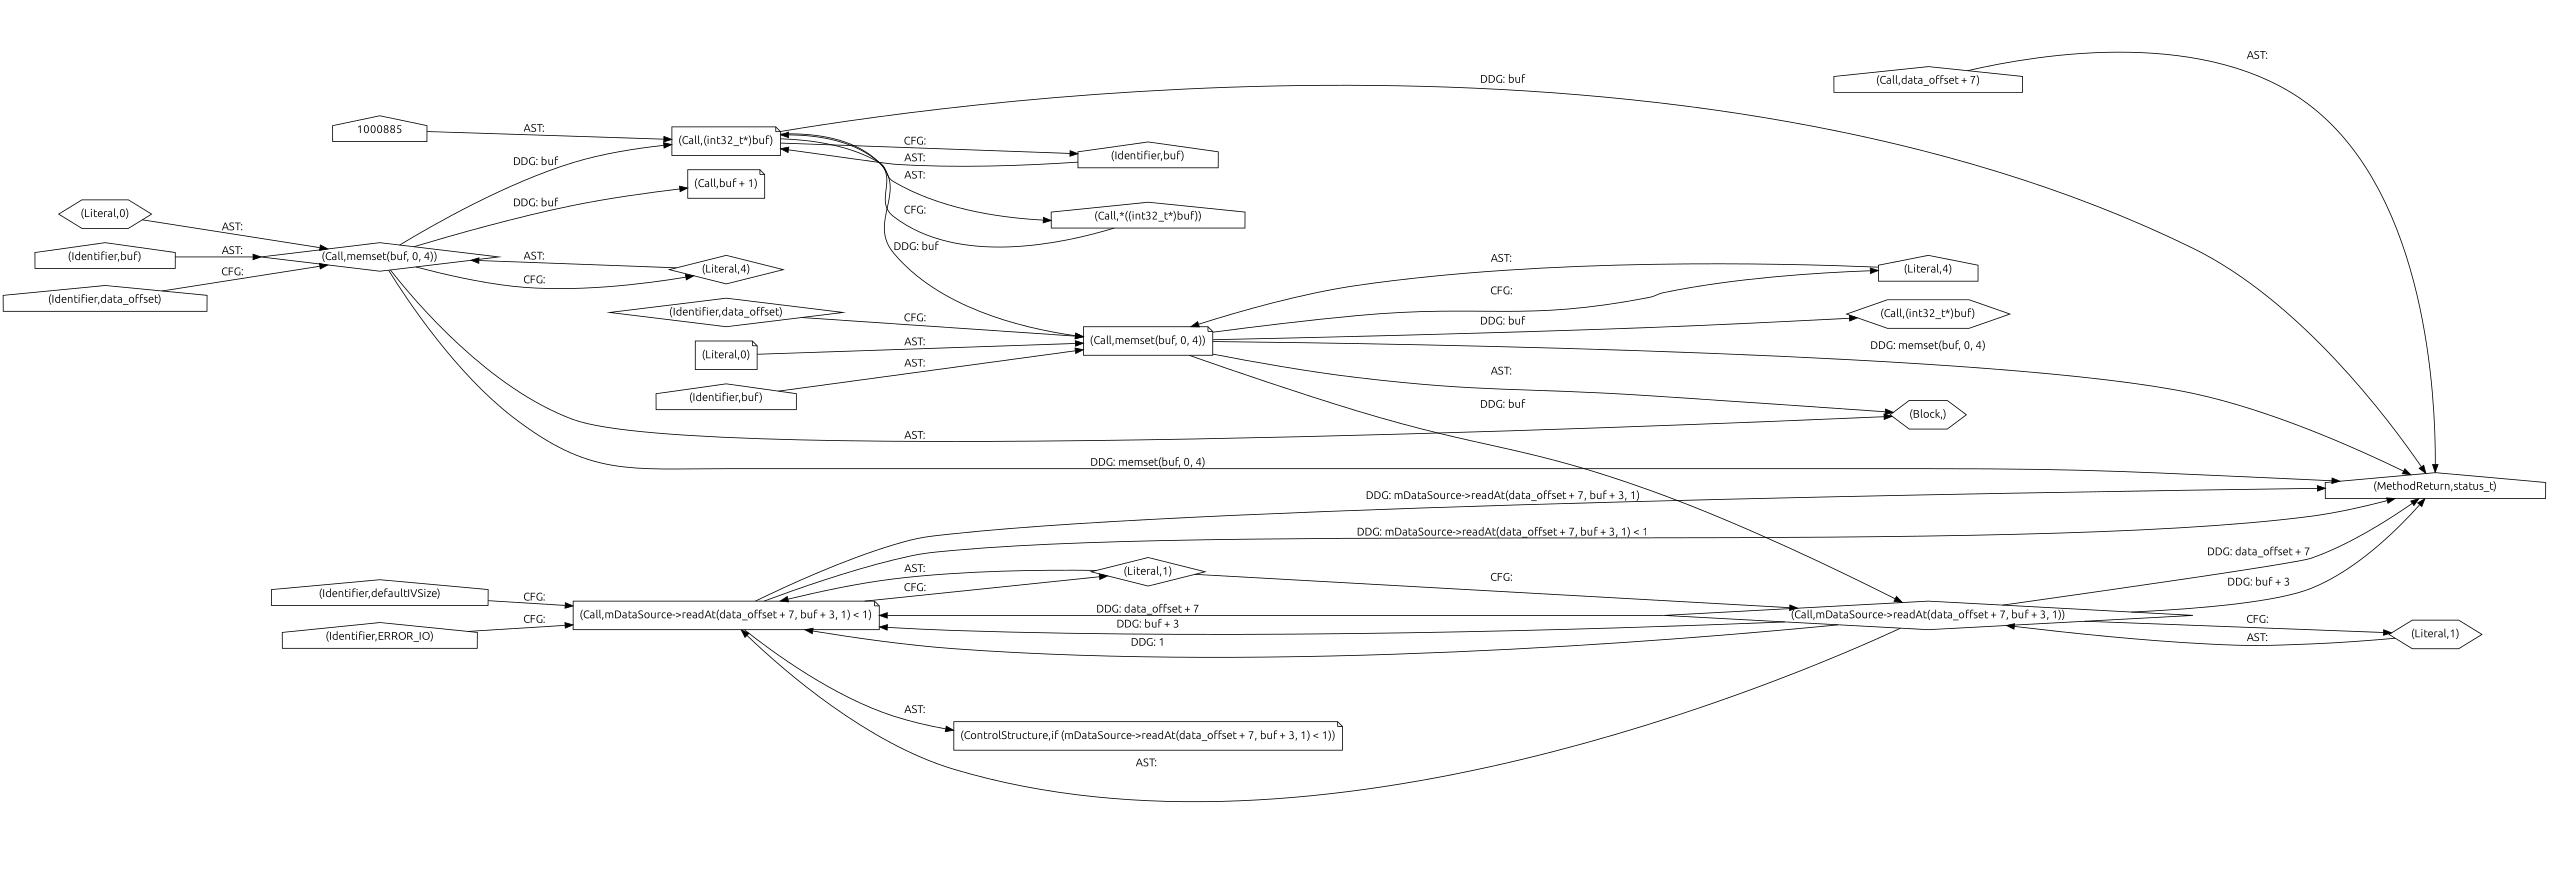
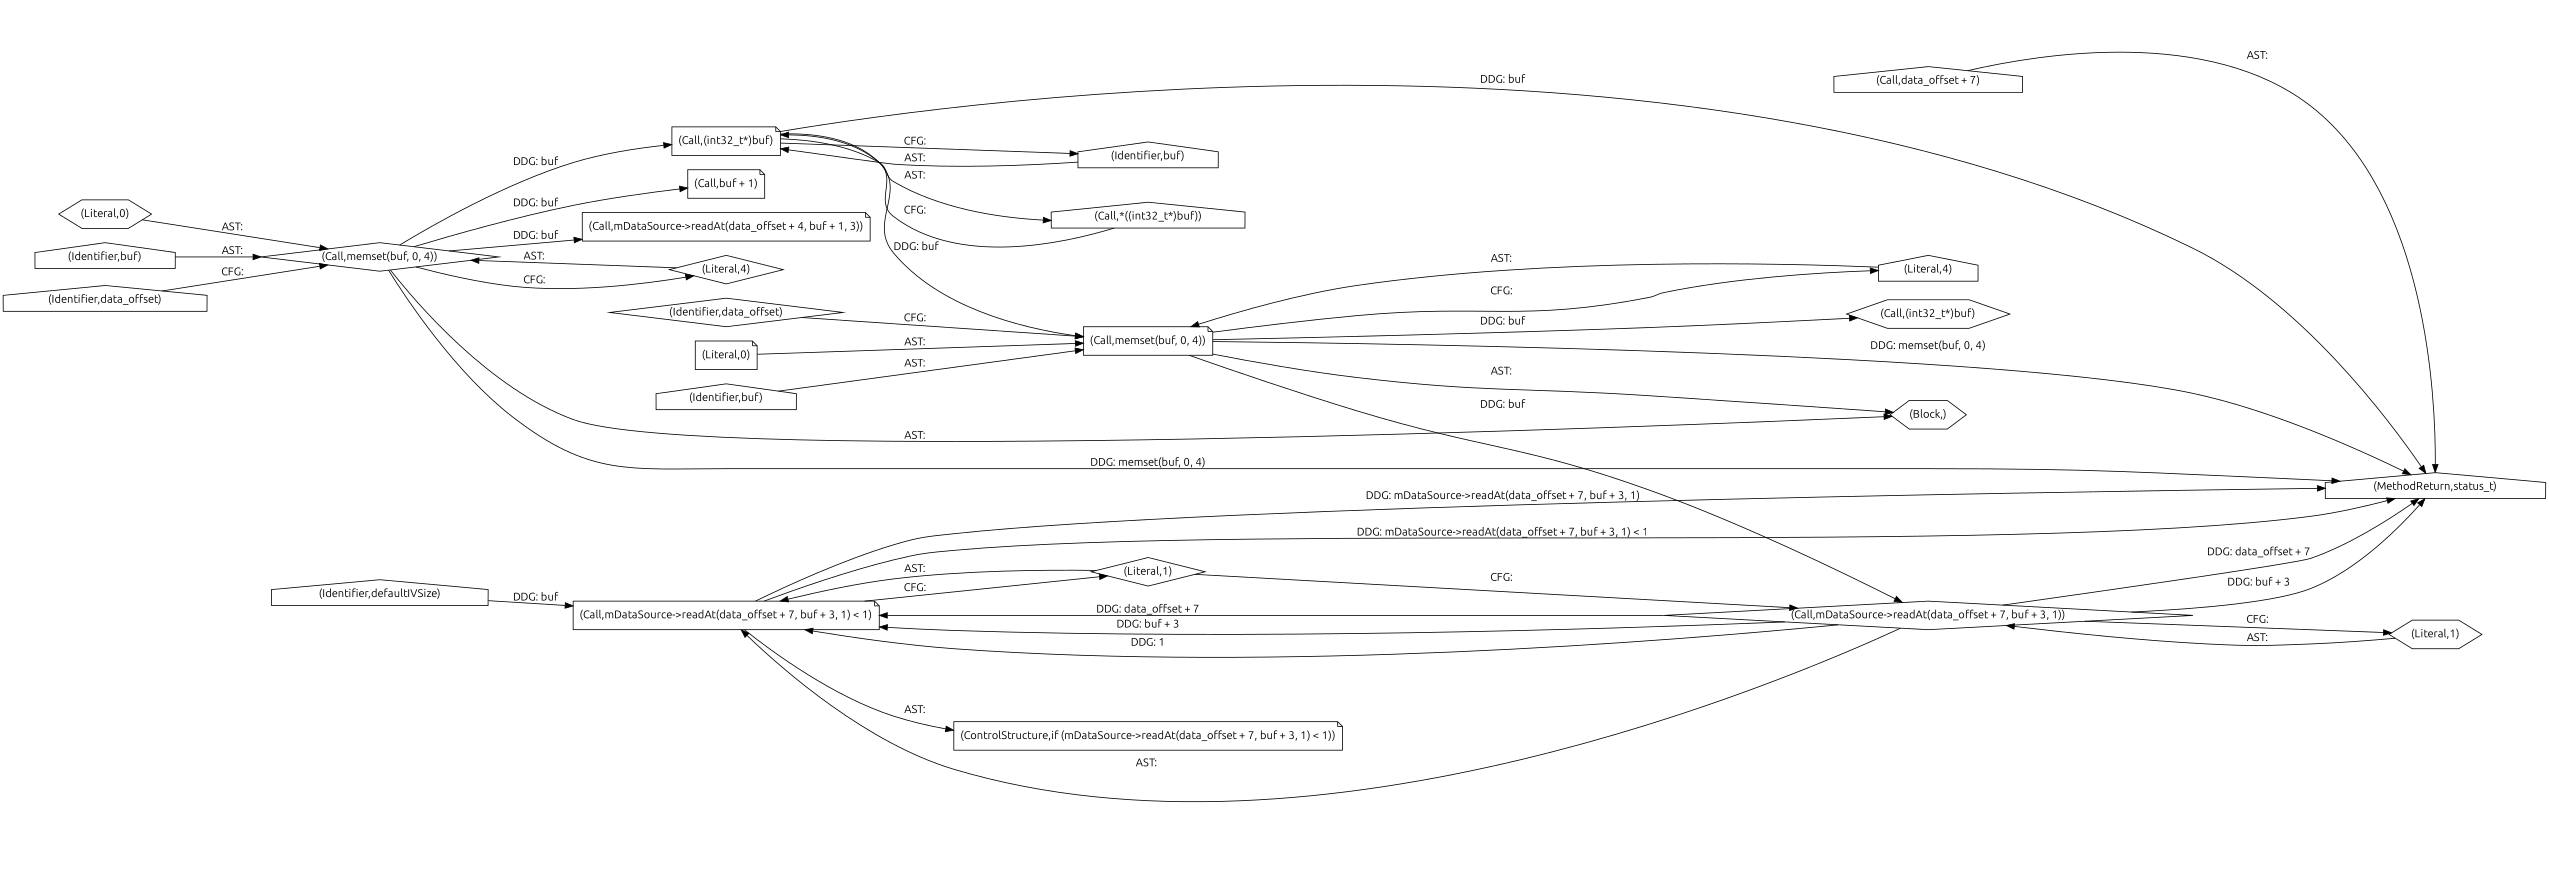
(380, 130) -> none
none -> (726, 227)
(536, 598) -> (536, 598)
(380, 637) -> none
